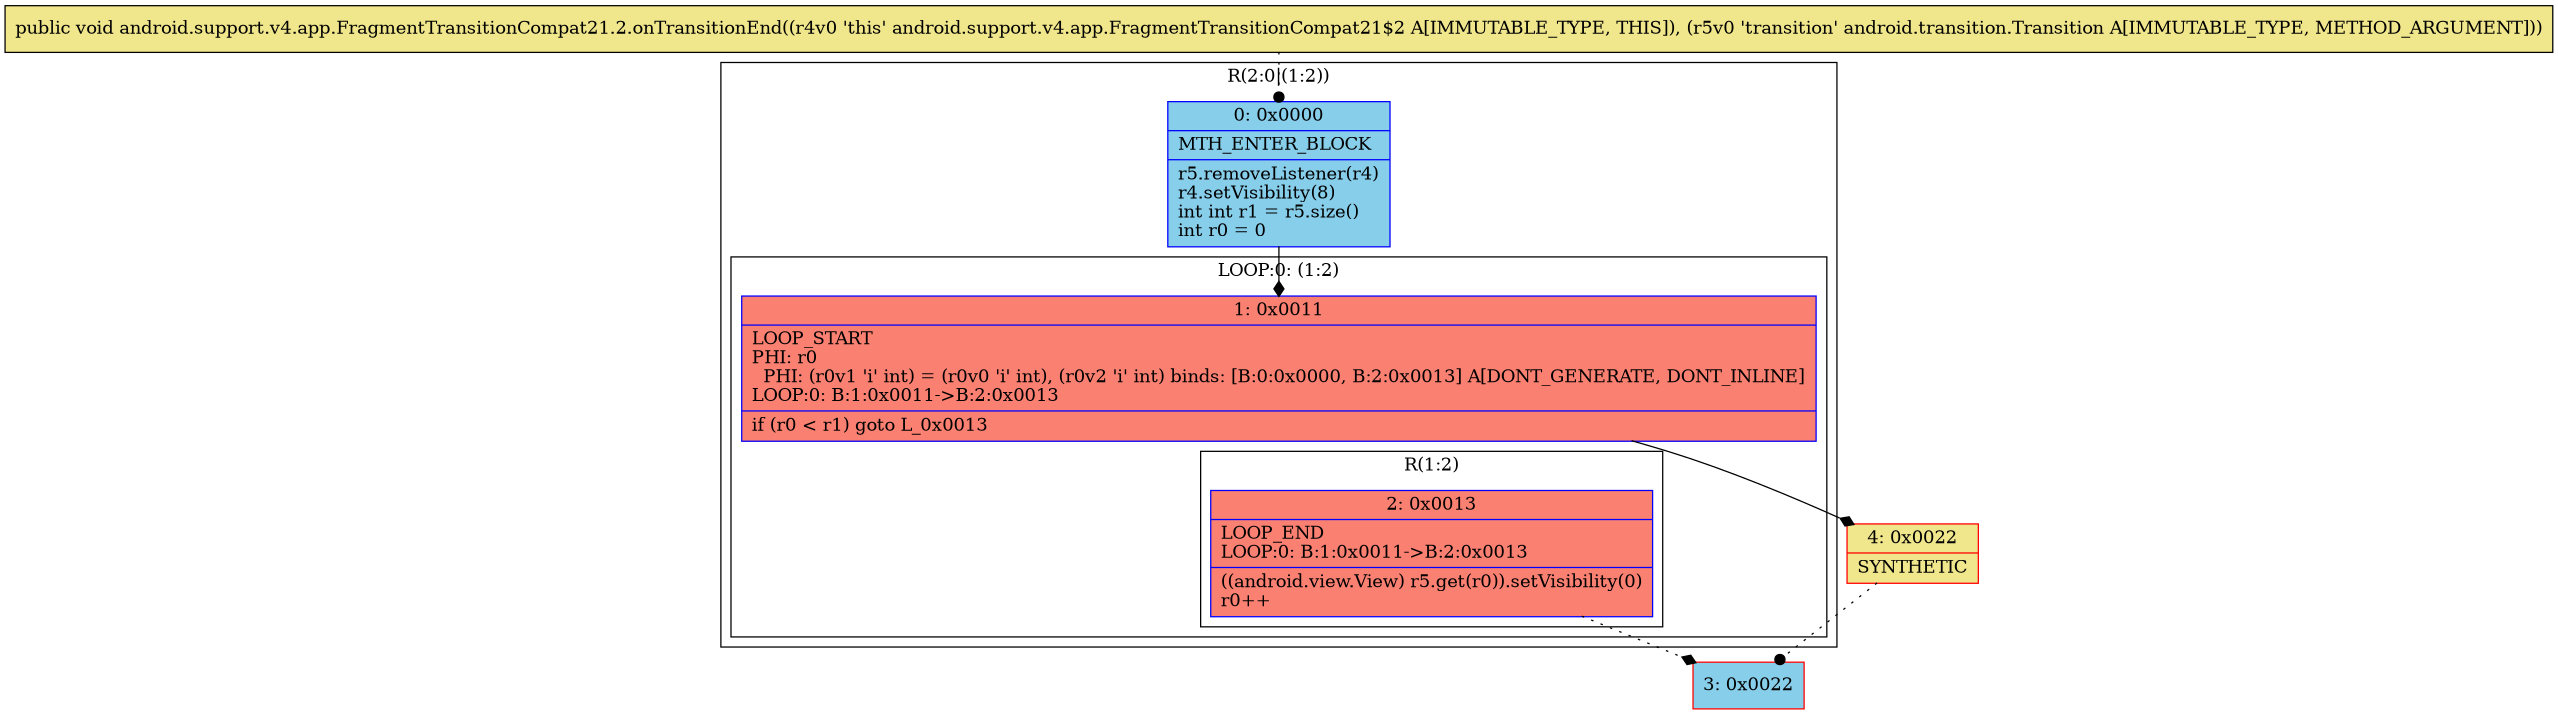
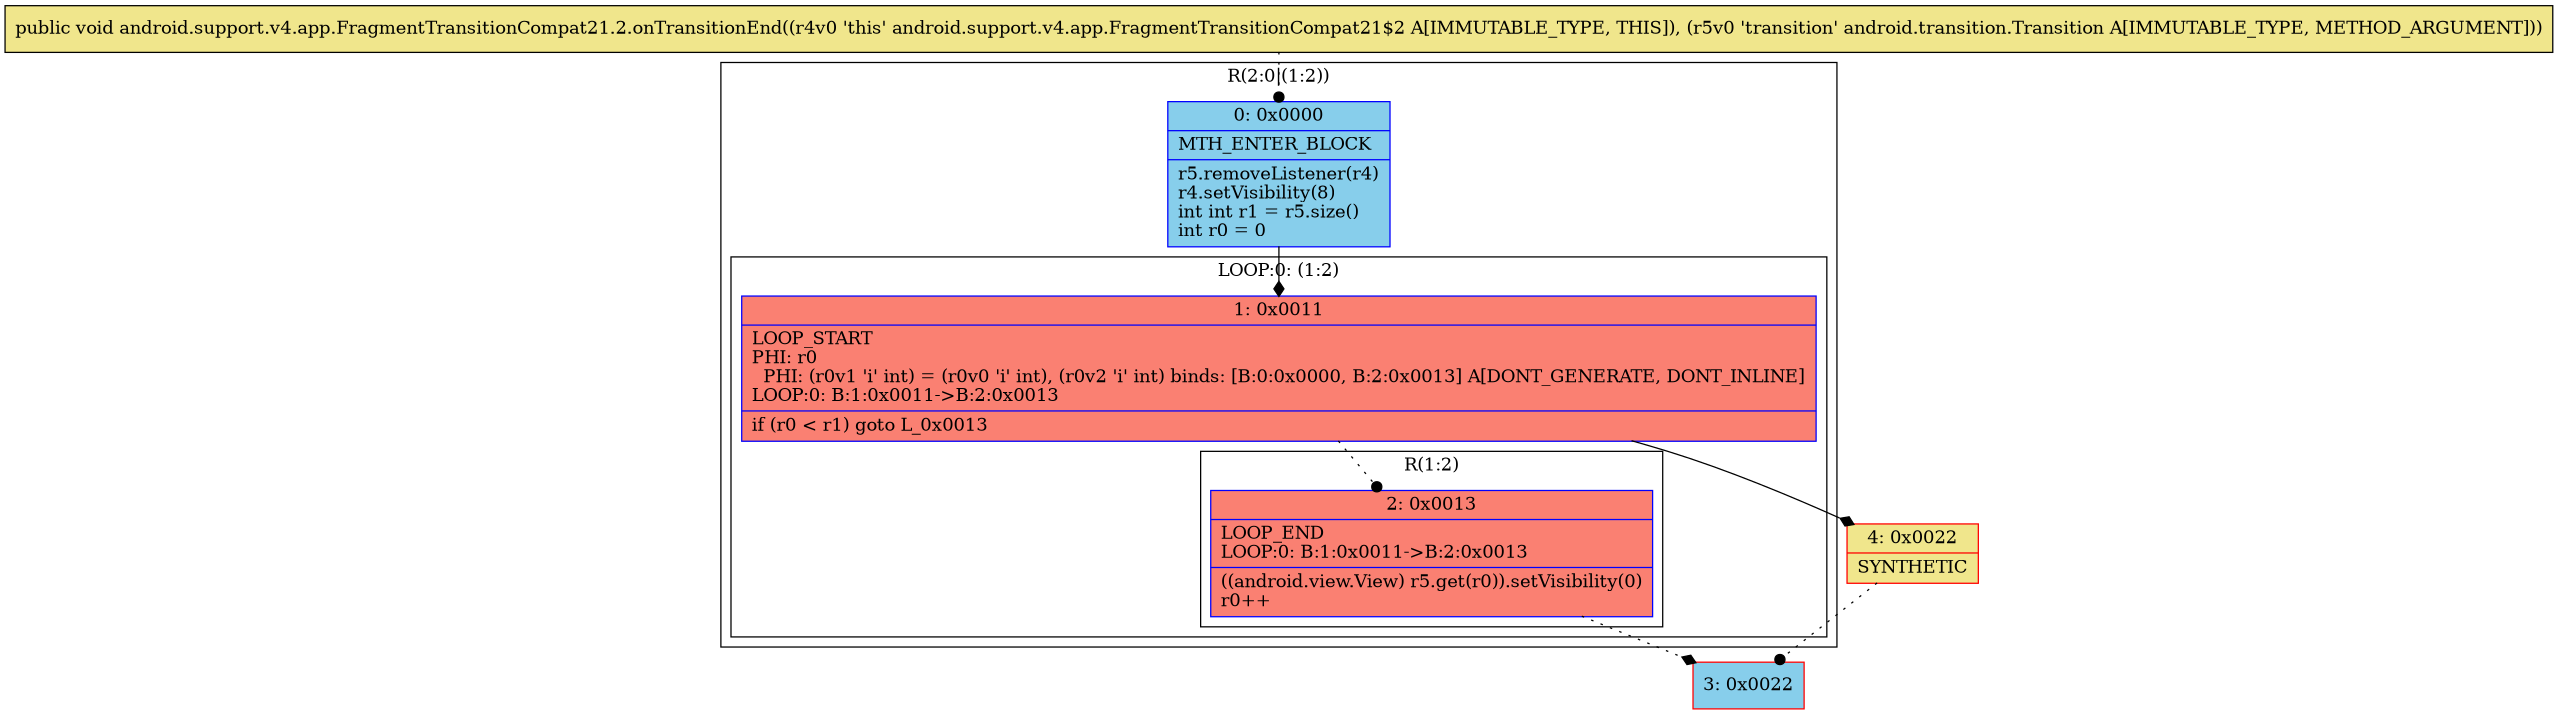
none -> (1356, 462)
